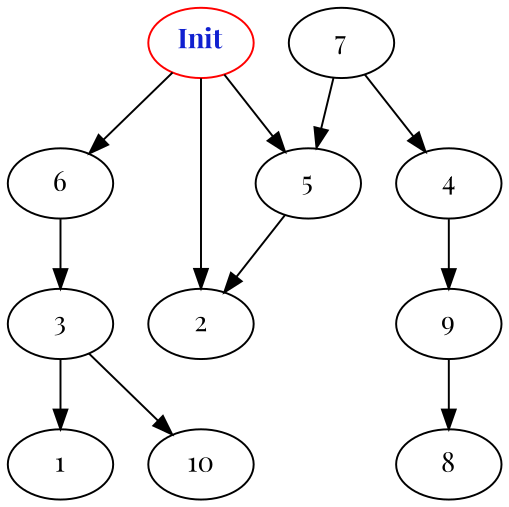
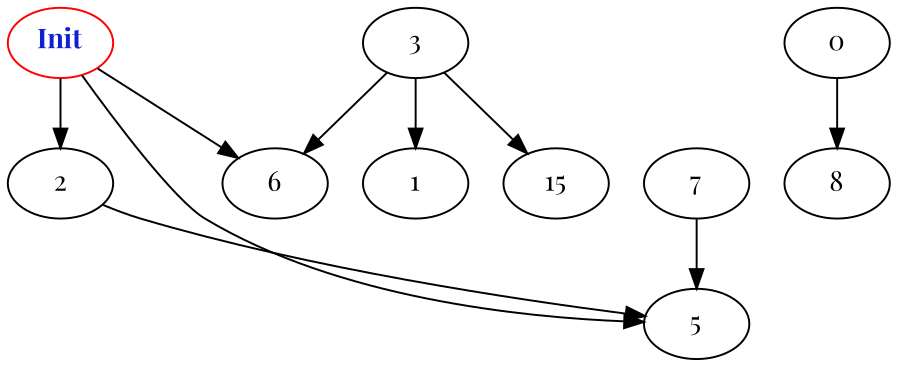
(449, 183) -> none
(60, 244) -> (353, 106)
(261, 246) -> (375, 274)
(449, 324) -> (837, 43)
(201, 464) -> (556, 183)
